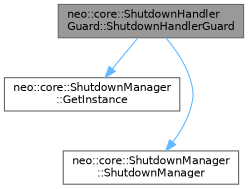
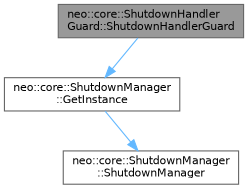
(193, 89) -> (118, 127)
